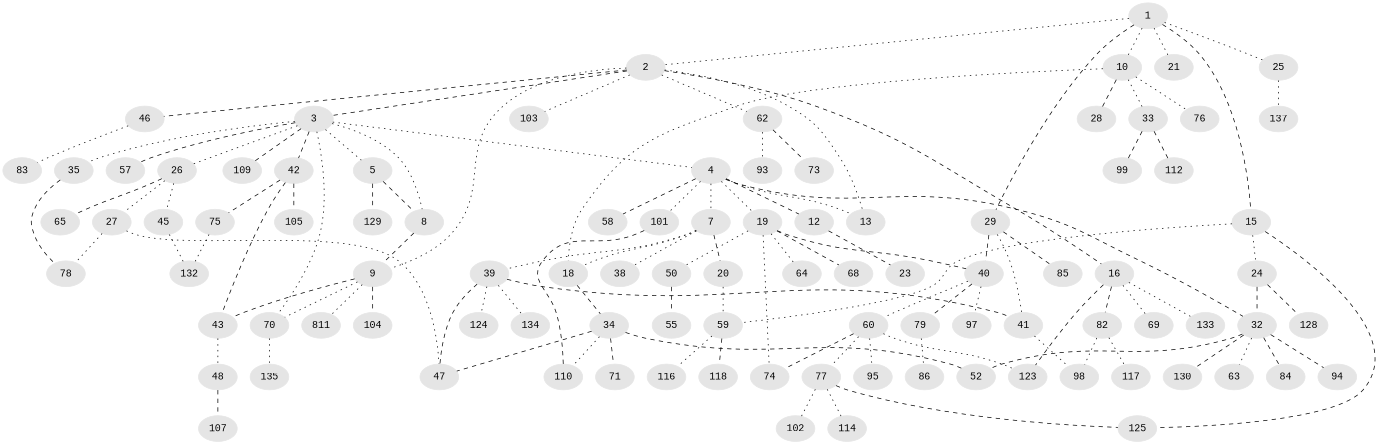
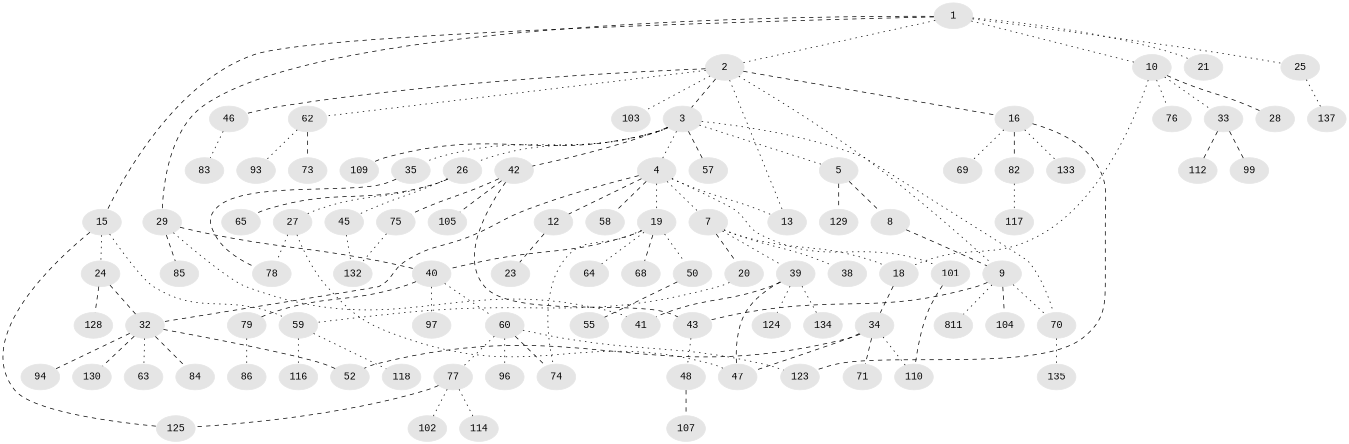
(392, 152) -> none
(720, 353) -> (350, 351)
(873, 377) -> (505, 377)
(1079, 377) -> none
